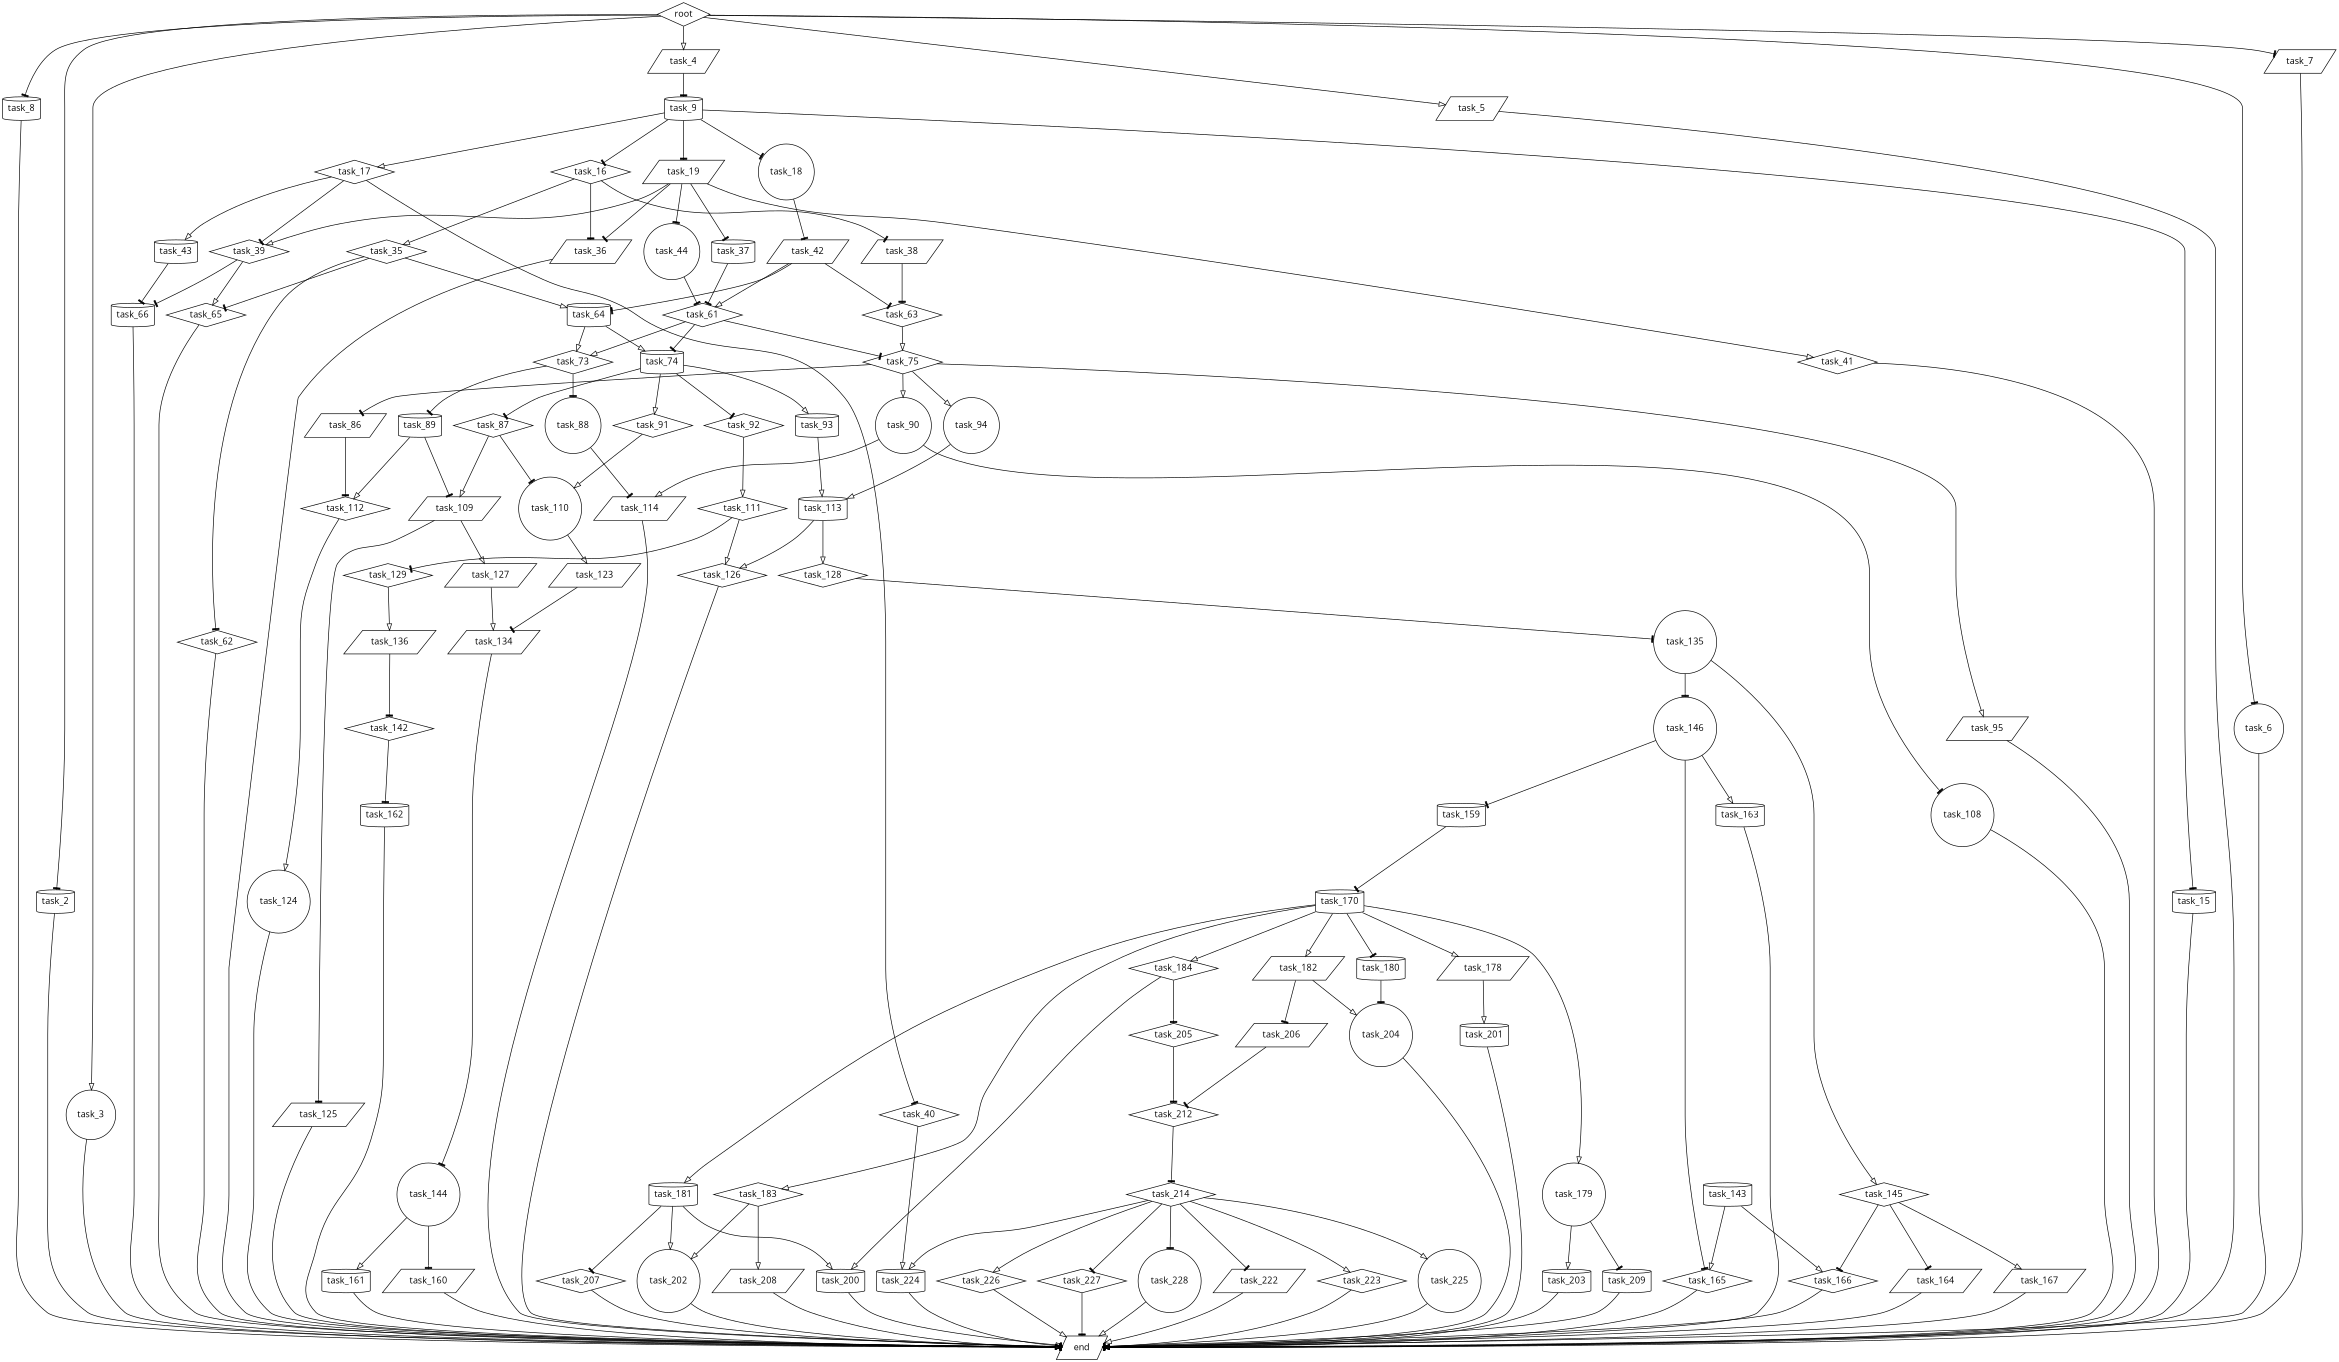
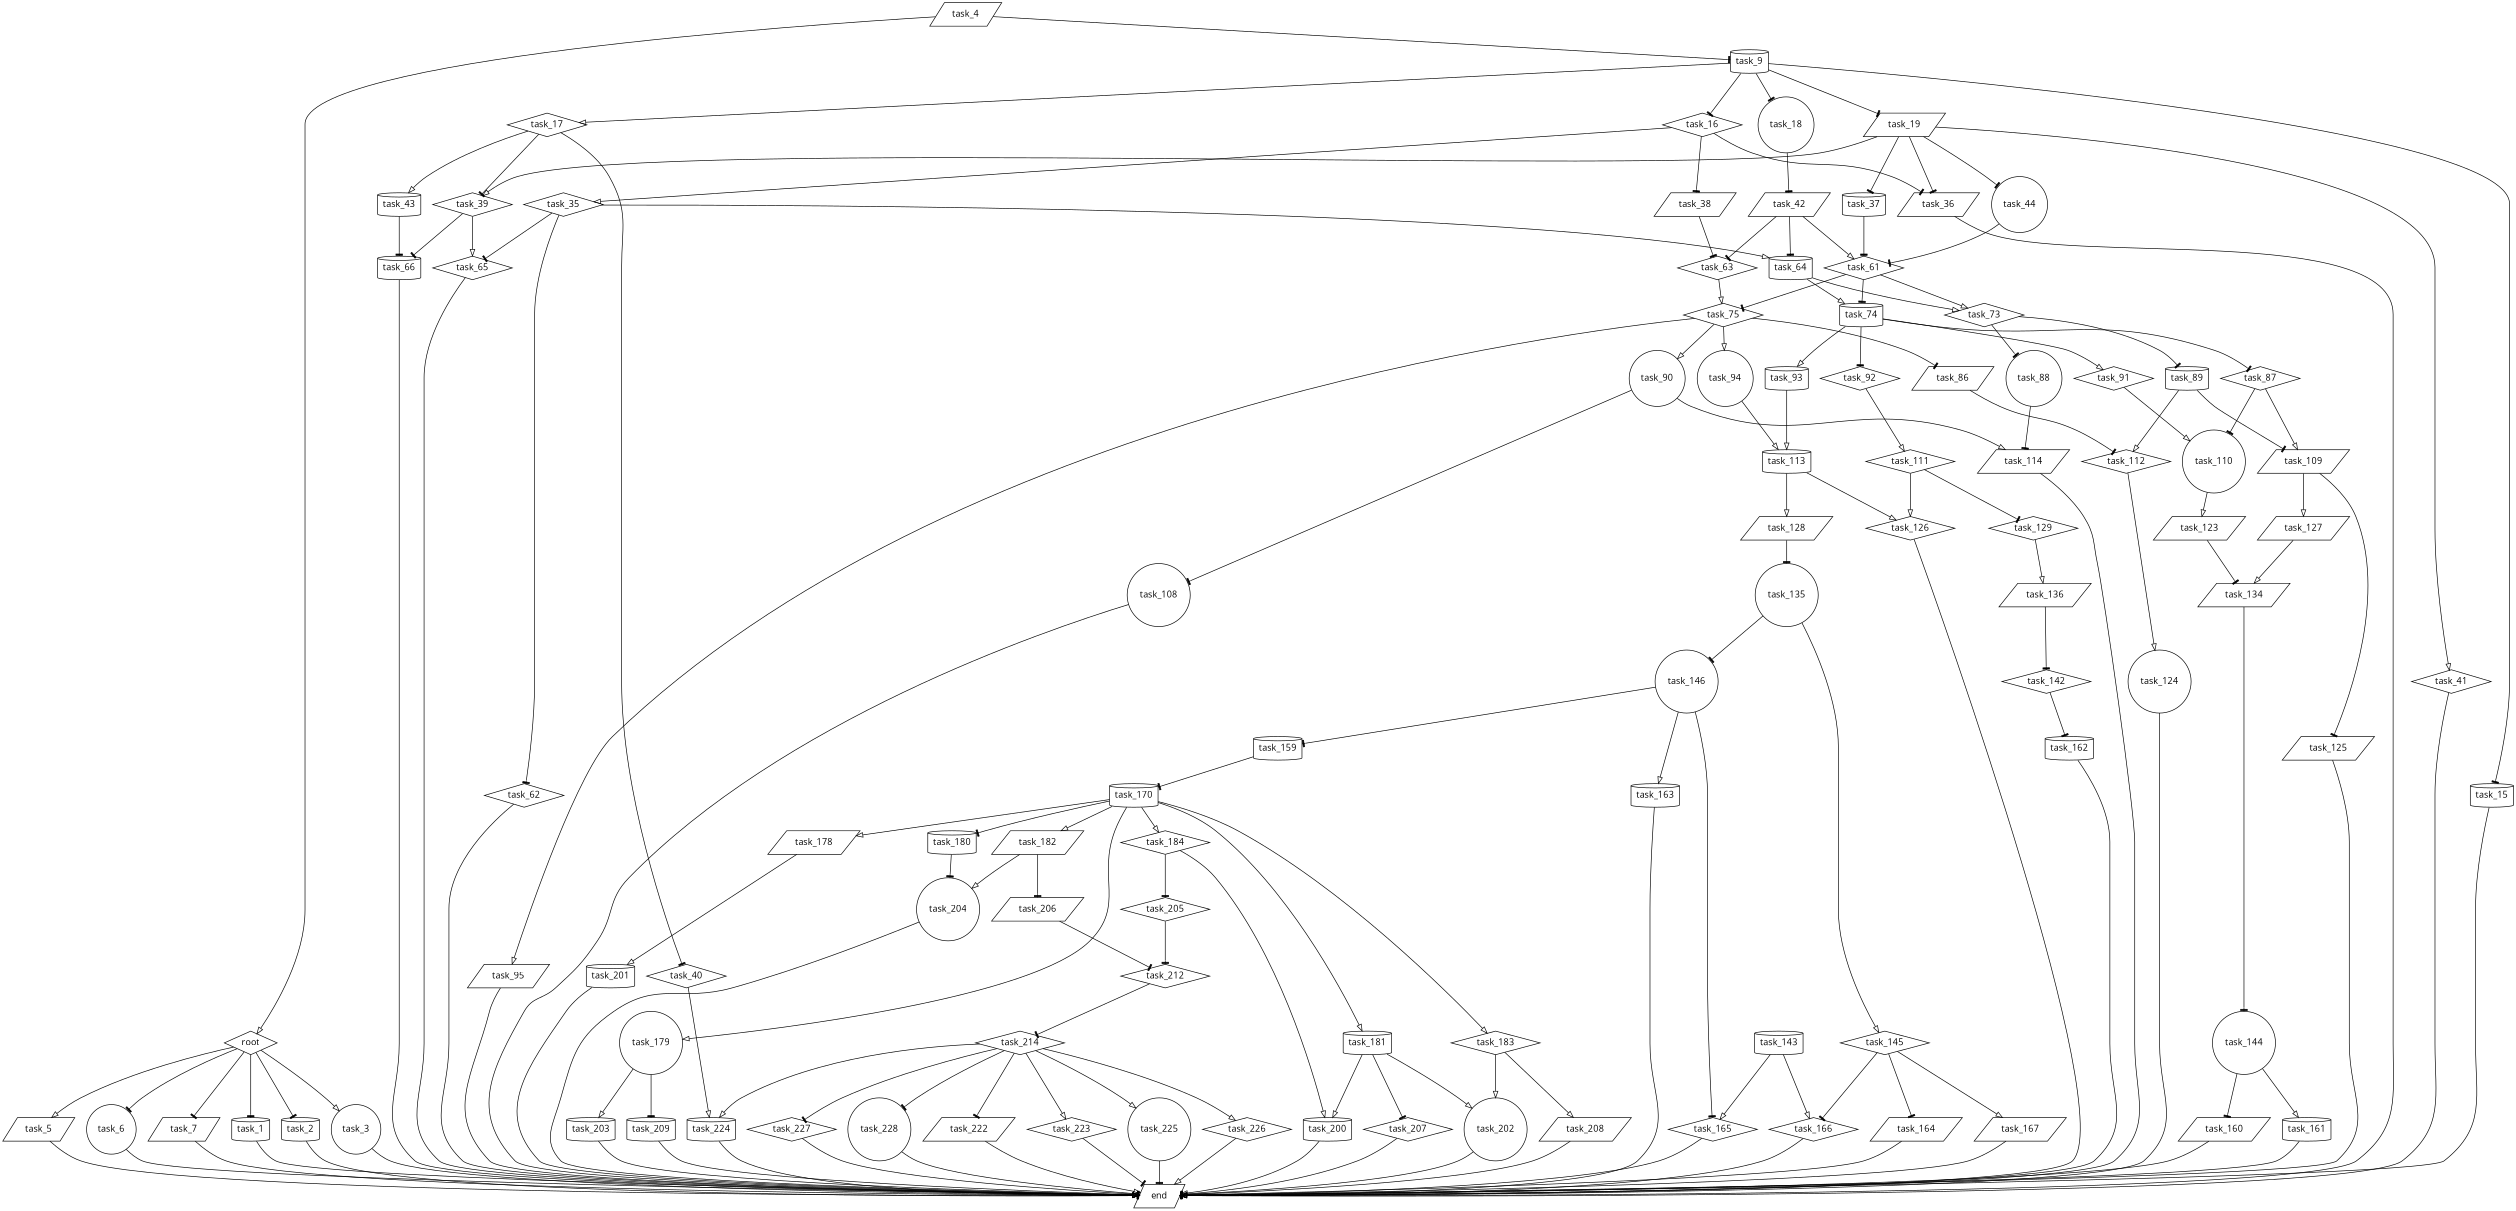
(684, 35) -> (305, 257)
(22, 109) -> (251, 1129)
(823, 575) -> (1787, 528)
